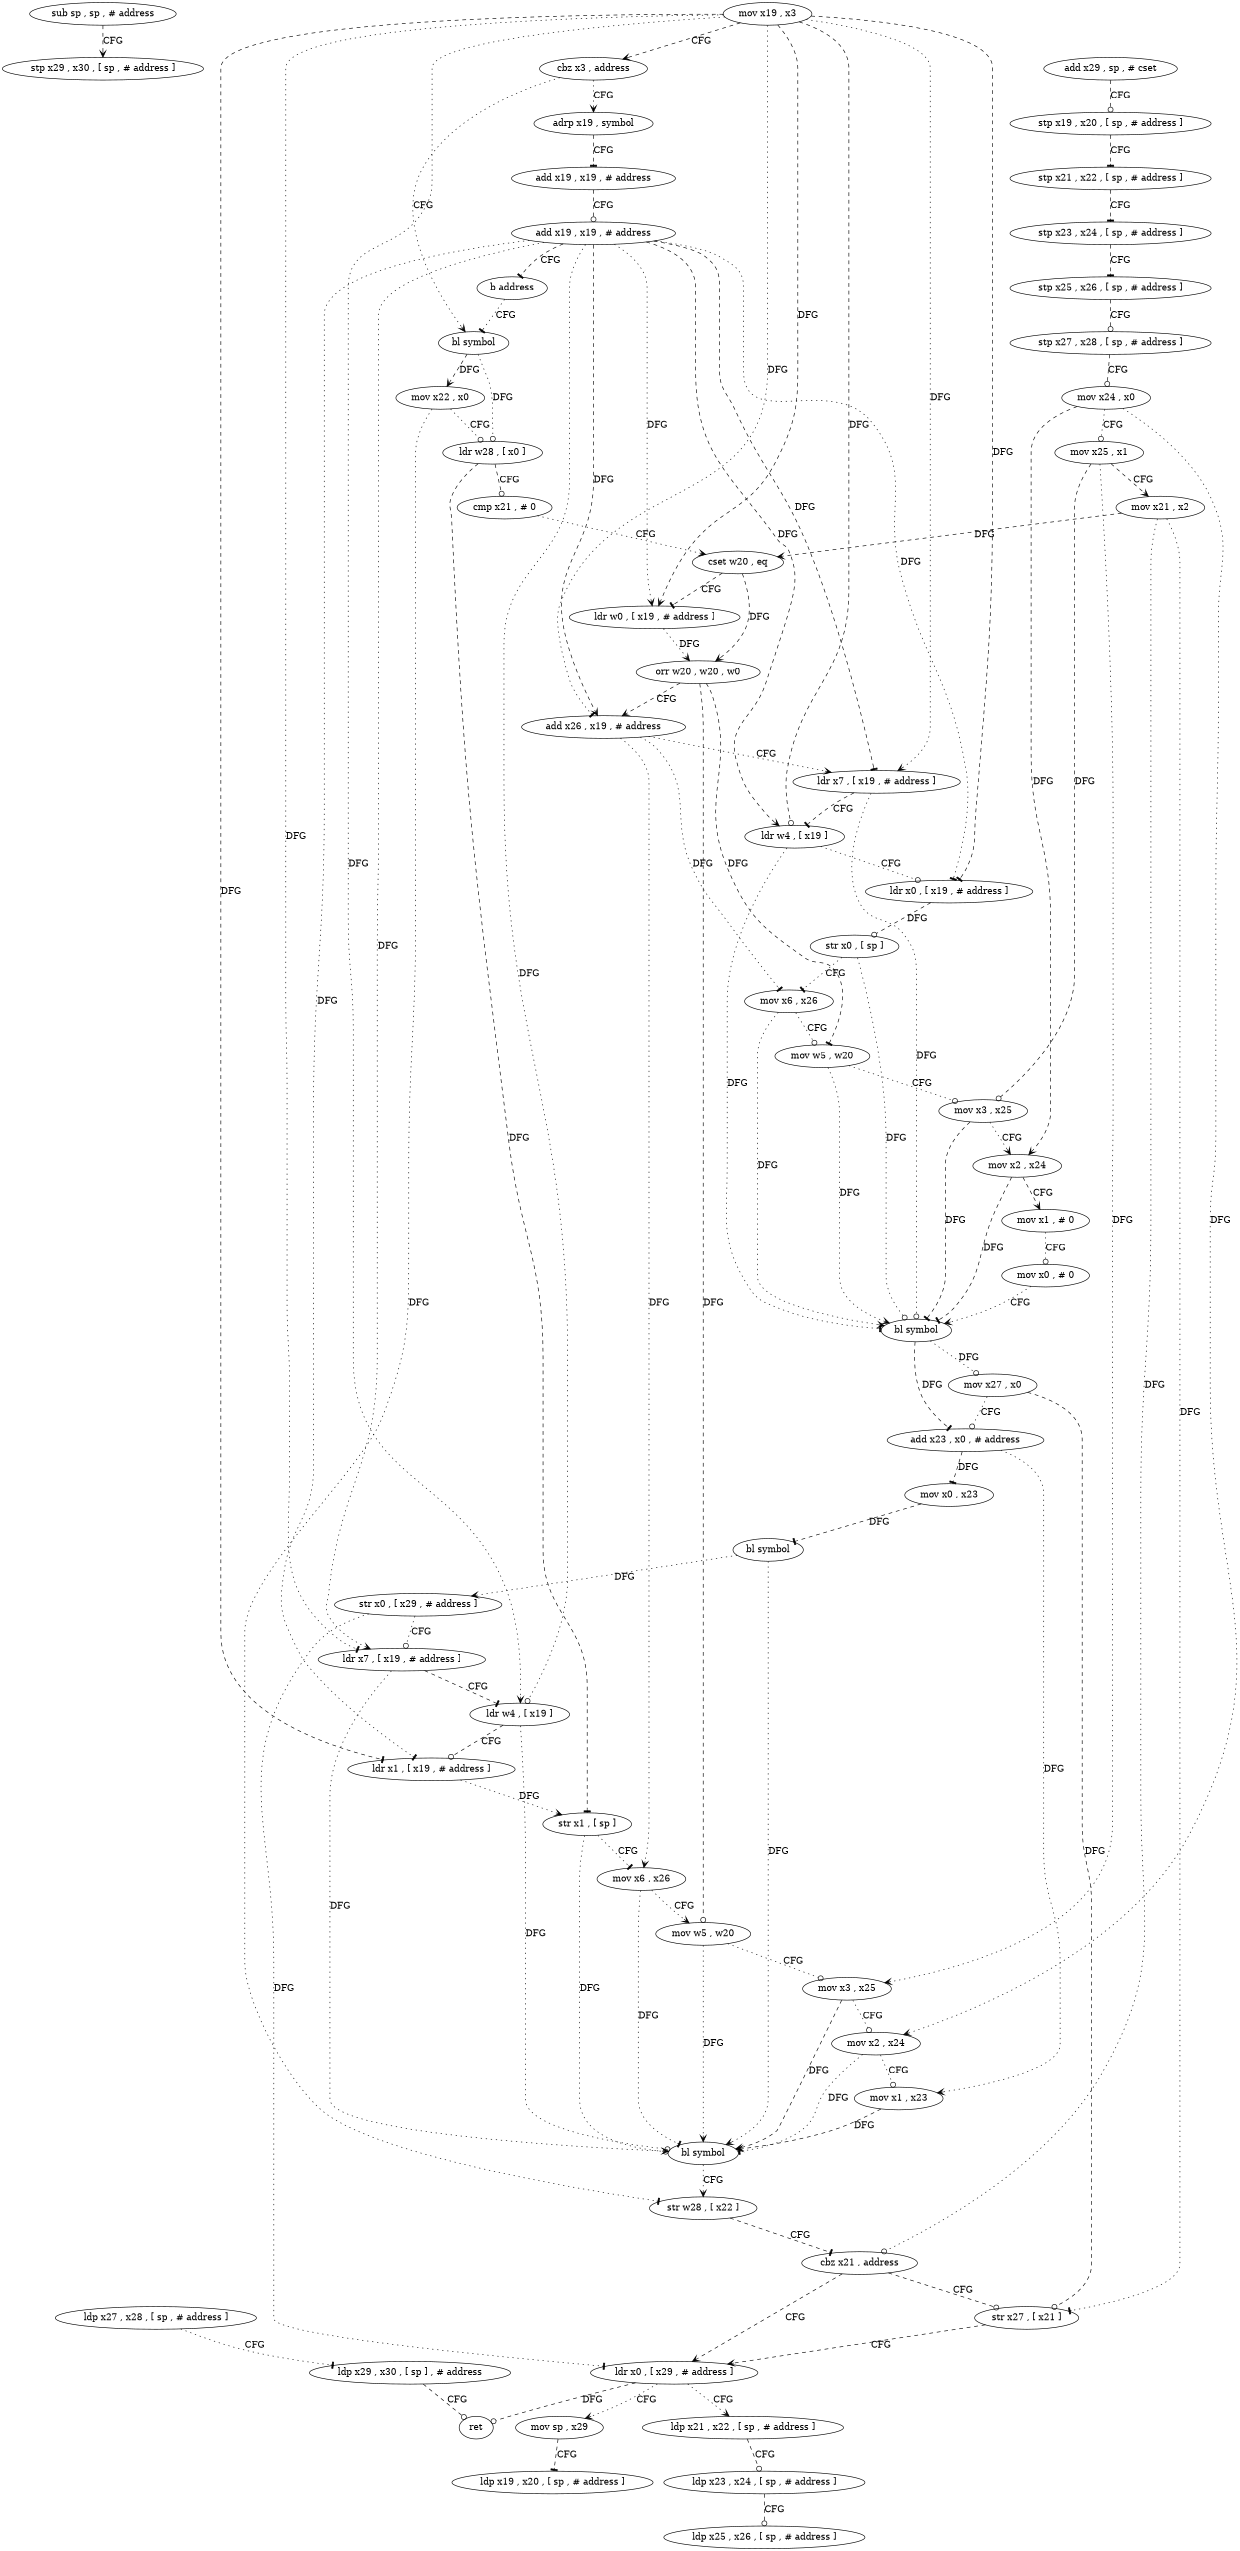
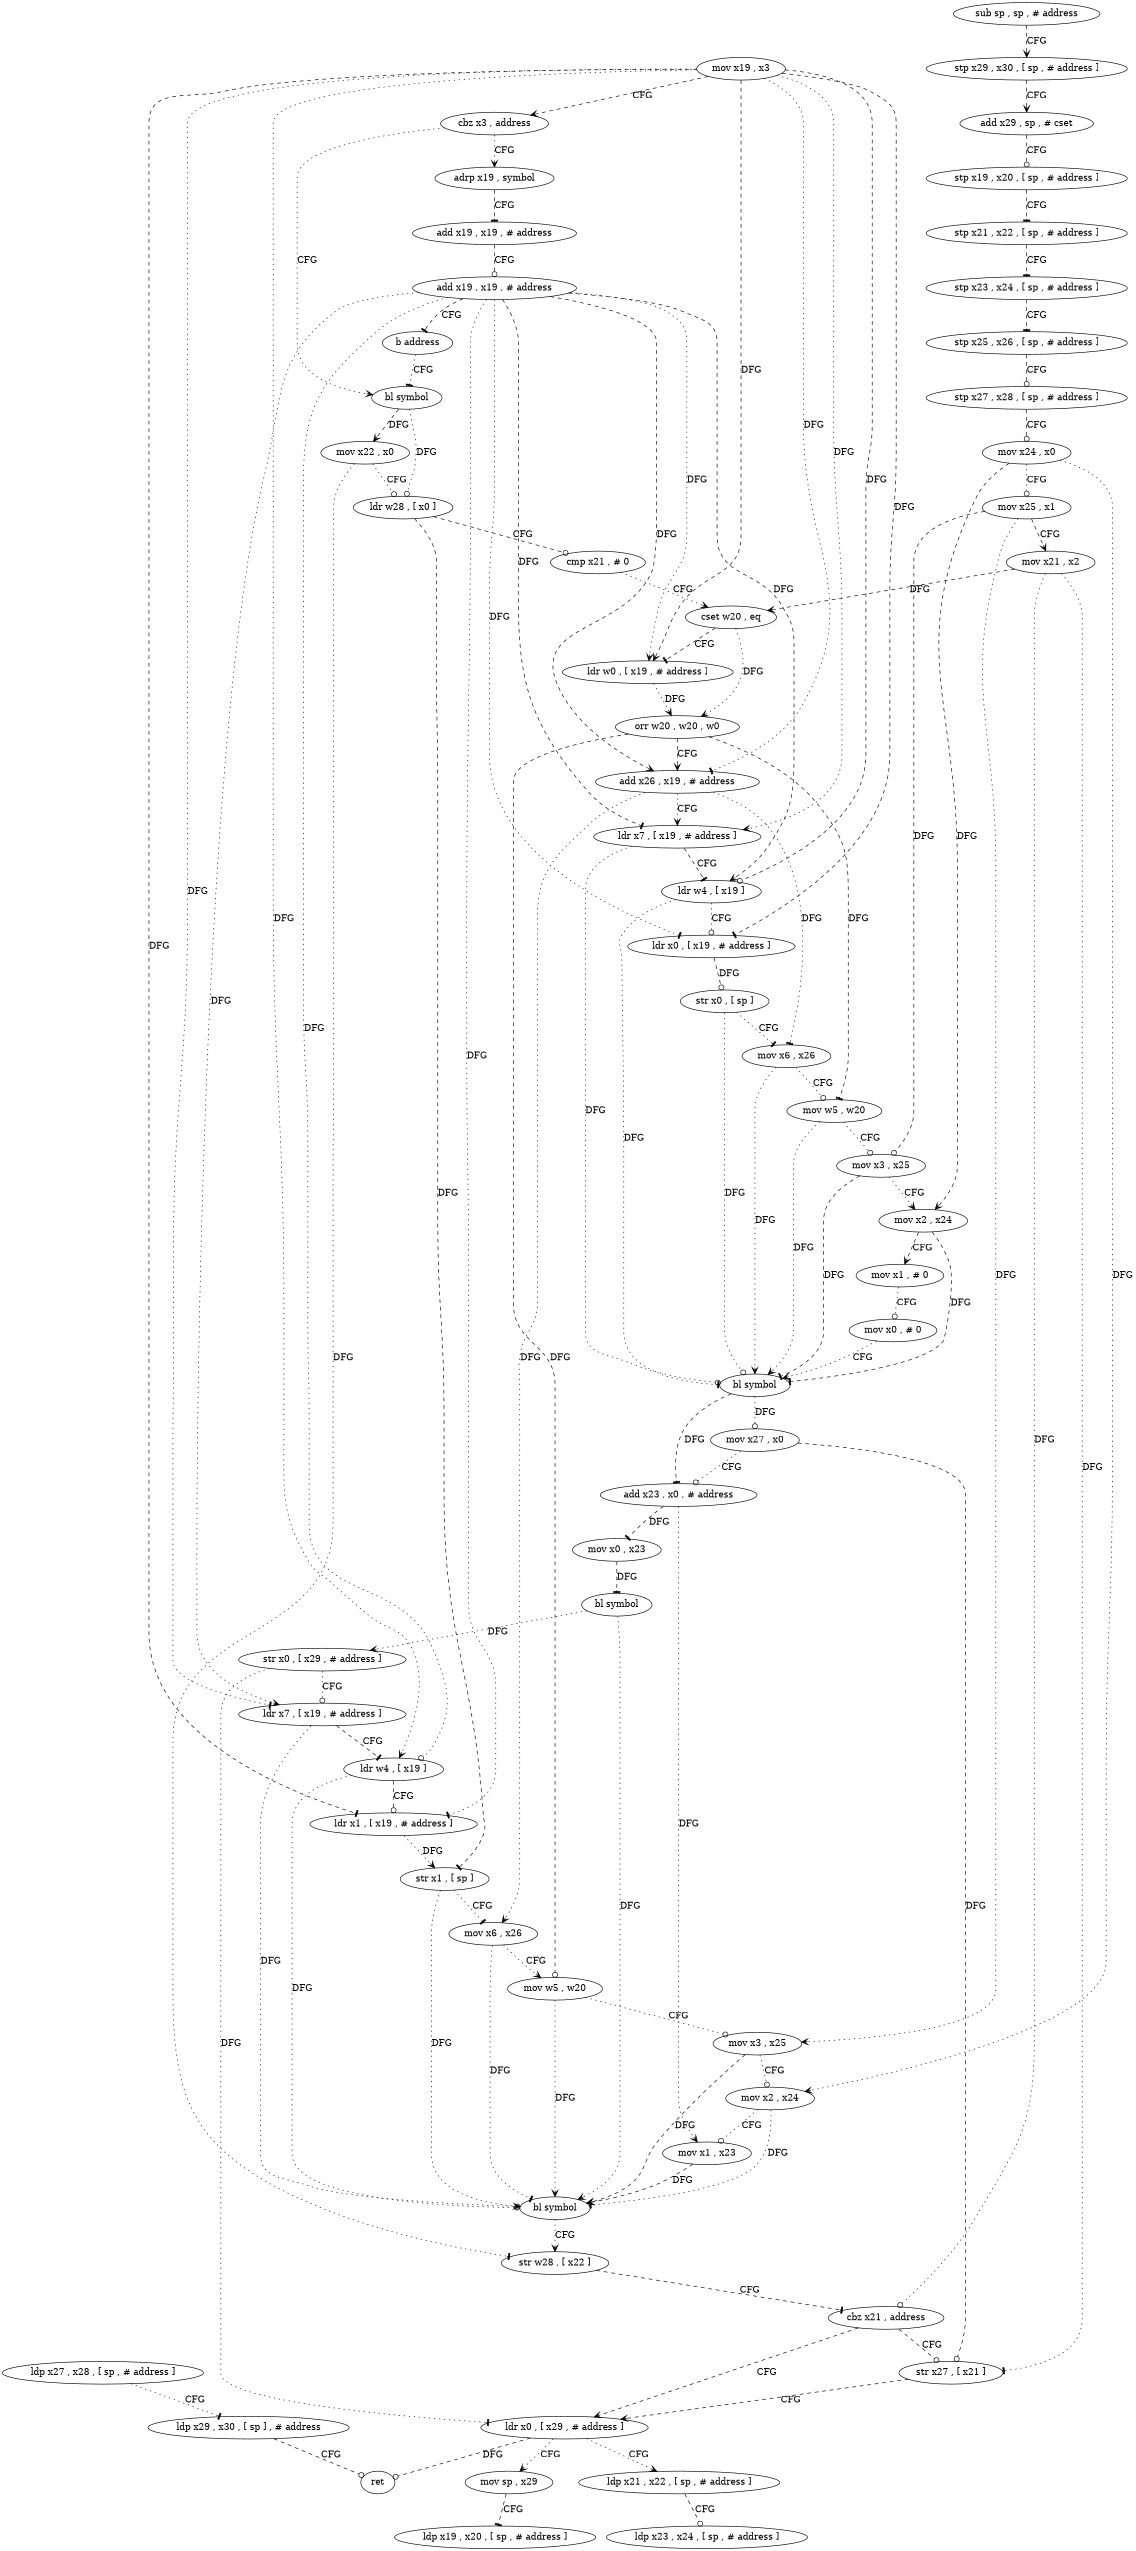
none -> (1027, 93)
(748, 620) -> (741, 678)
(764, 2537) -> none
